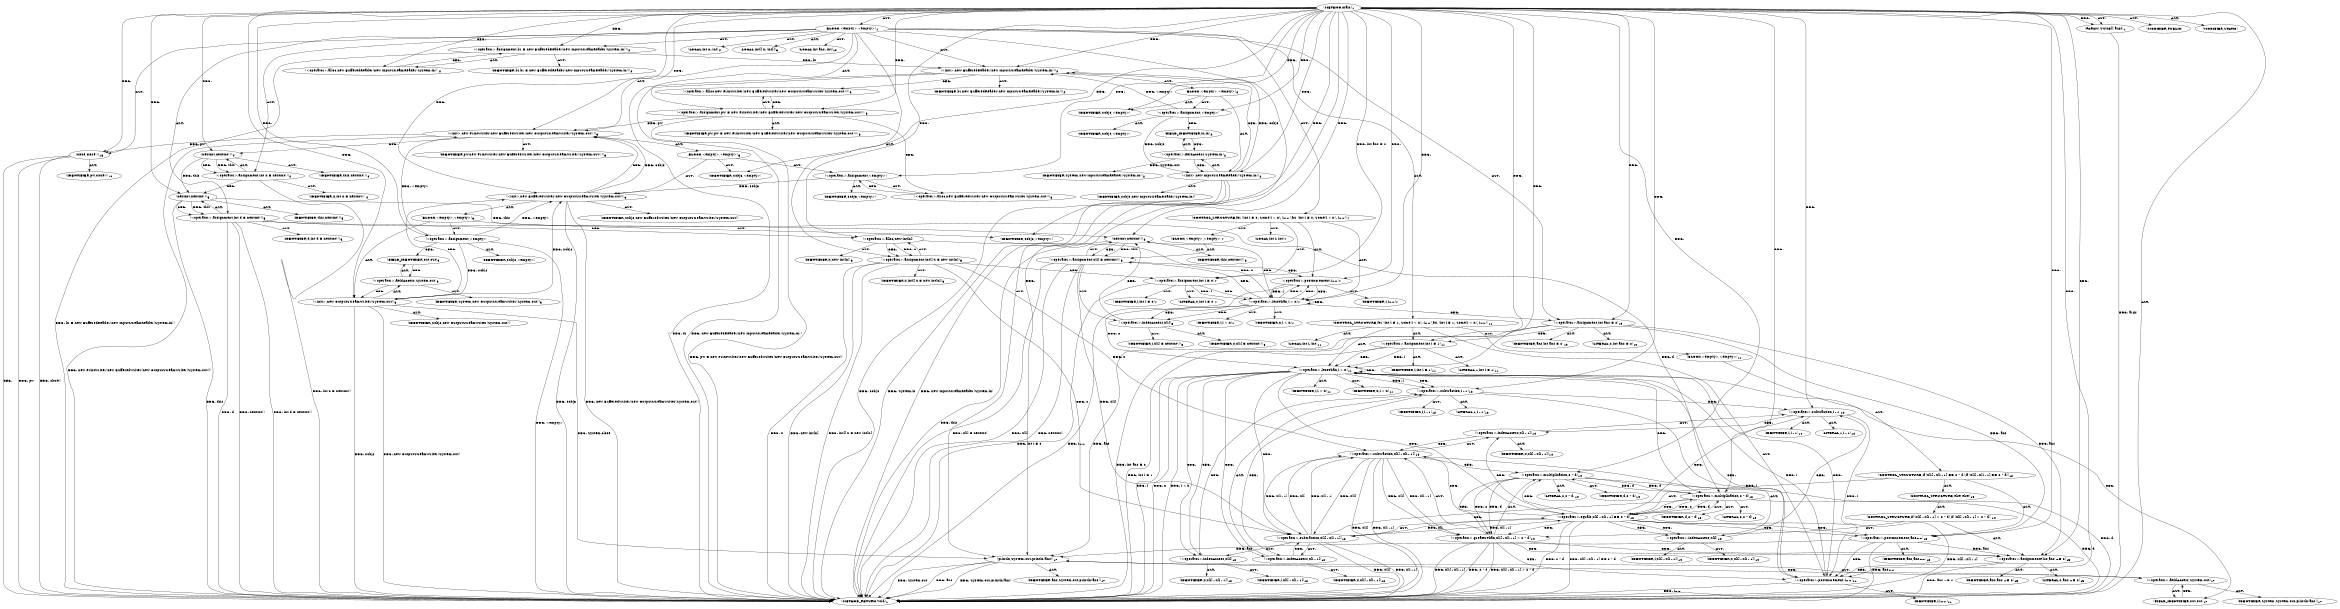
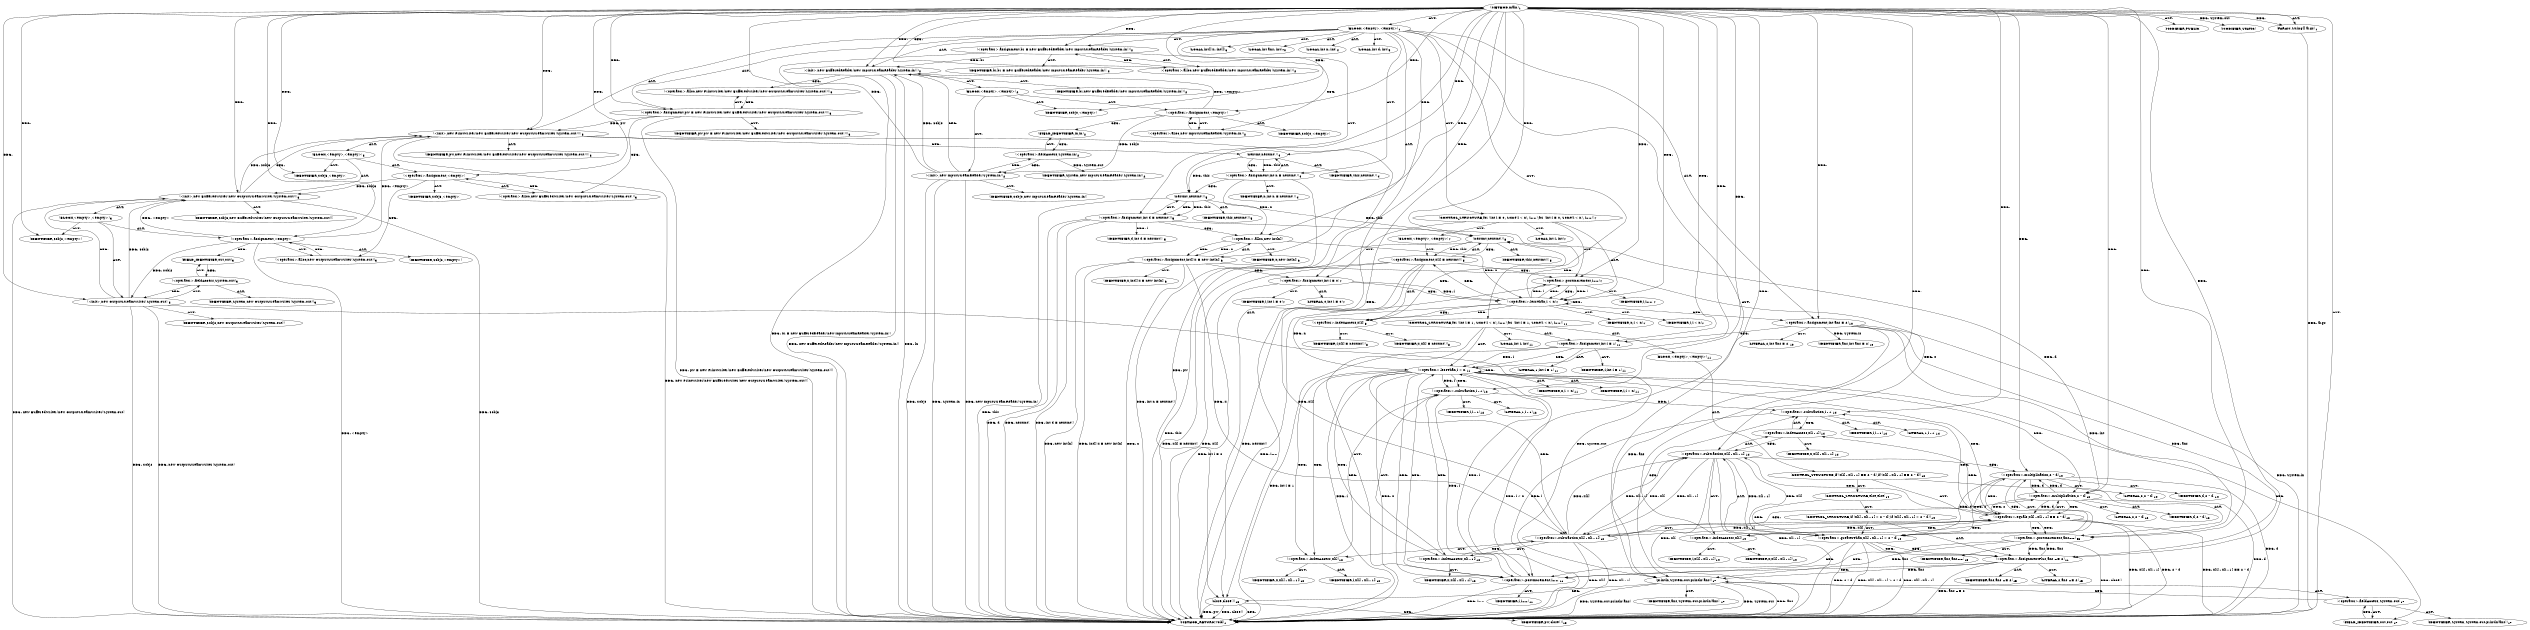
(2176, 18) -> (2215, 18)
(835, 49) -> (1284, 49)
none -> (1374, 50)
(1299, 94) -> (978, 13)
none -> (1197, 134)
(1371, 144) -> (1463, 144)
(94, 165) -> (1409, 612)
(1217, 165) -> (1017, 165)
none -> (1224, 201)
(287, 228) -> (1142, 228)
none -> (326, 260)
(2085, 281) -> (2203, 281)
(1572, 334) -> (1848, 334)
(594, 433) -> (1592, 444)
(1999, 433) -> (2097, 433)
(1131, 465) -> (2291, 475)
(1541, 527) -> (1753, 515)
(1926, 538) -> (2078, 538)
none -> (2045, 551)
(2068, 559) -> (2067, 559)
(1883, 570) -> (2111, 580)
none -> (1862, 571)
none -> (1452, 596)
